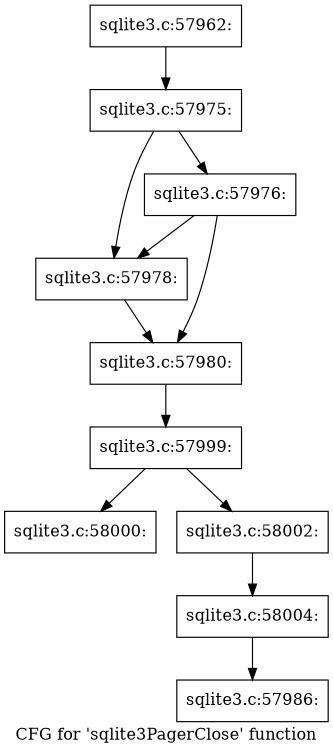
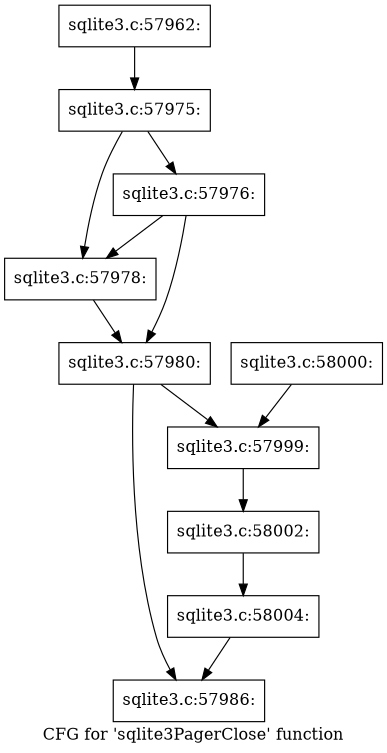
(127, 486) -> (279, 401)
none -> (137, 529)
